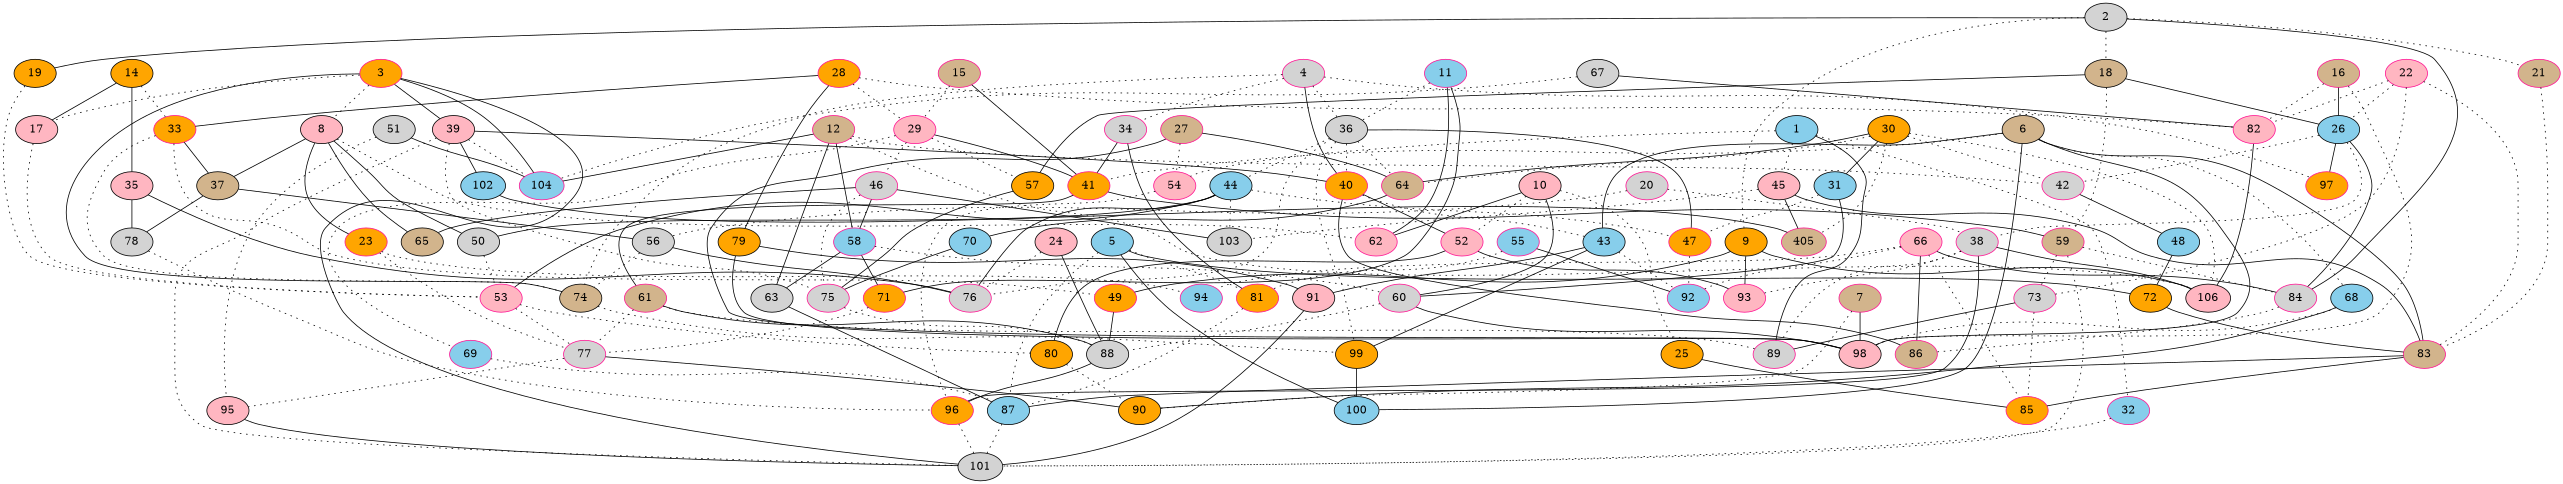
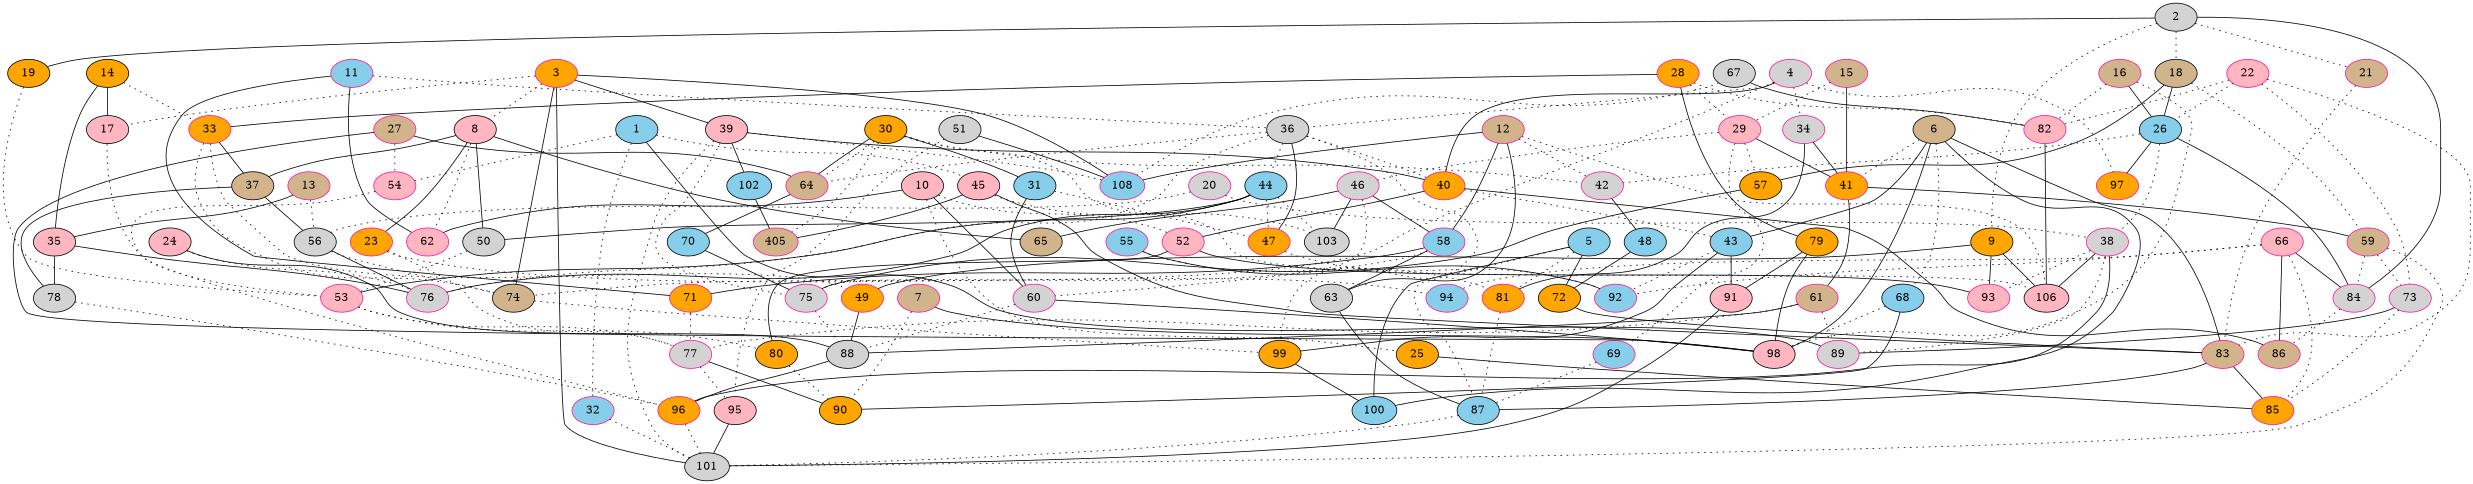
none -> (309, 186)
(542, 186) -> (1122, 186)
